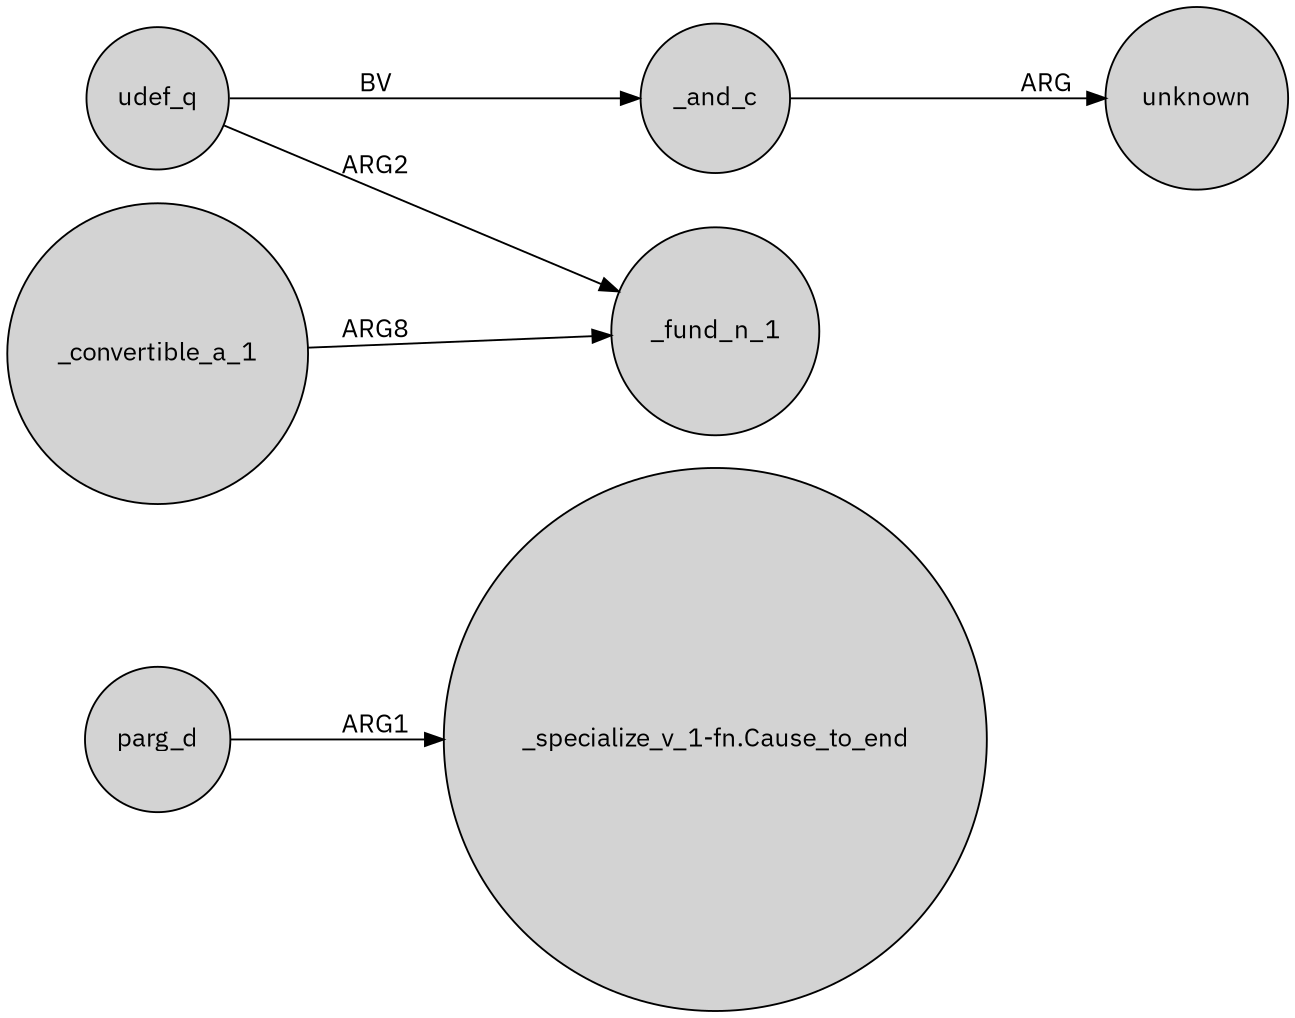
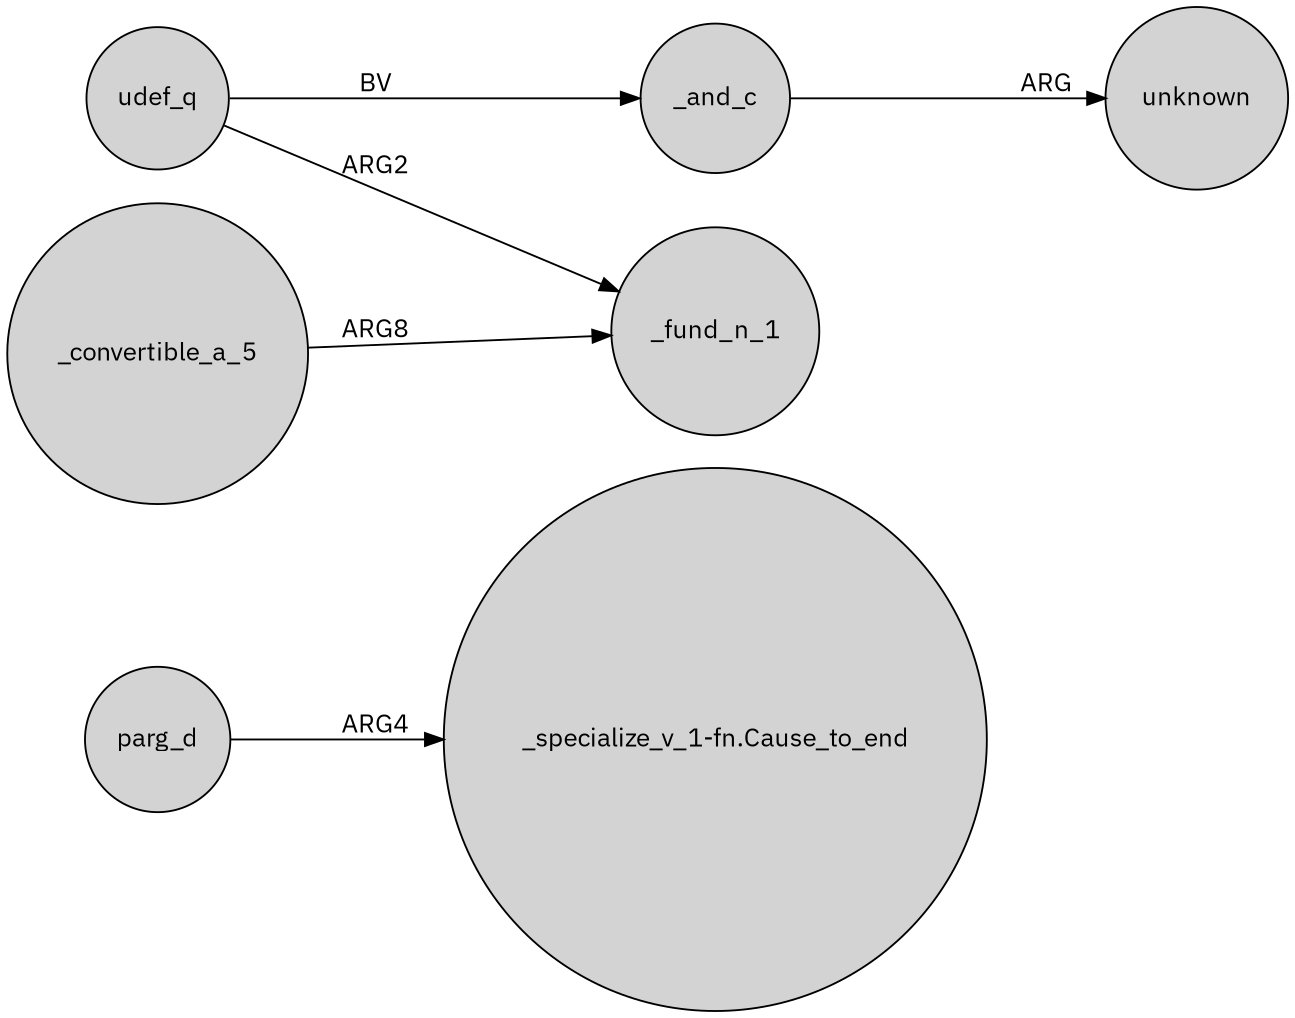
(158, 354) -> (158, 354)
(376, 726) -> (376, 726)
